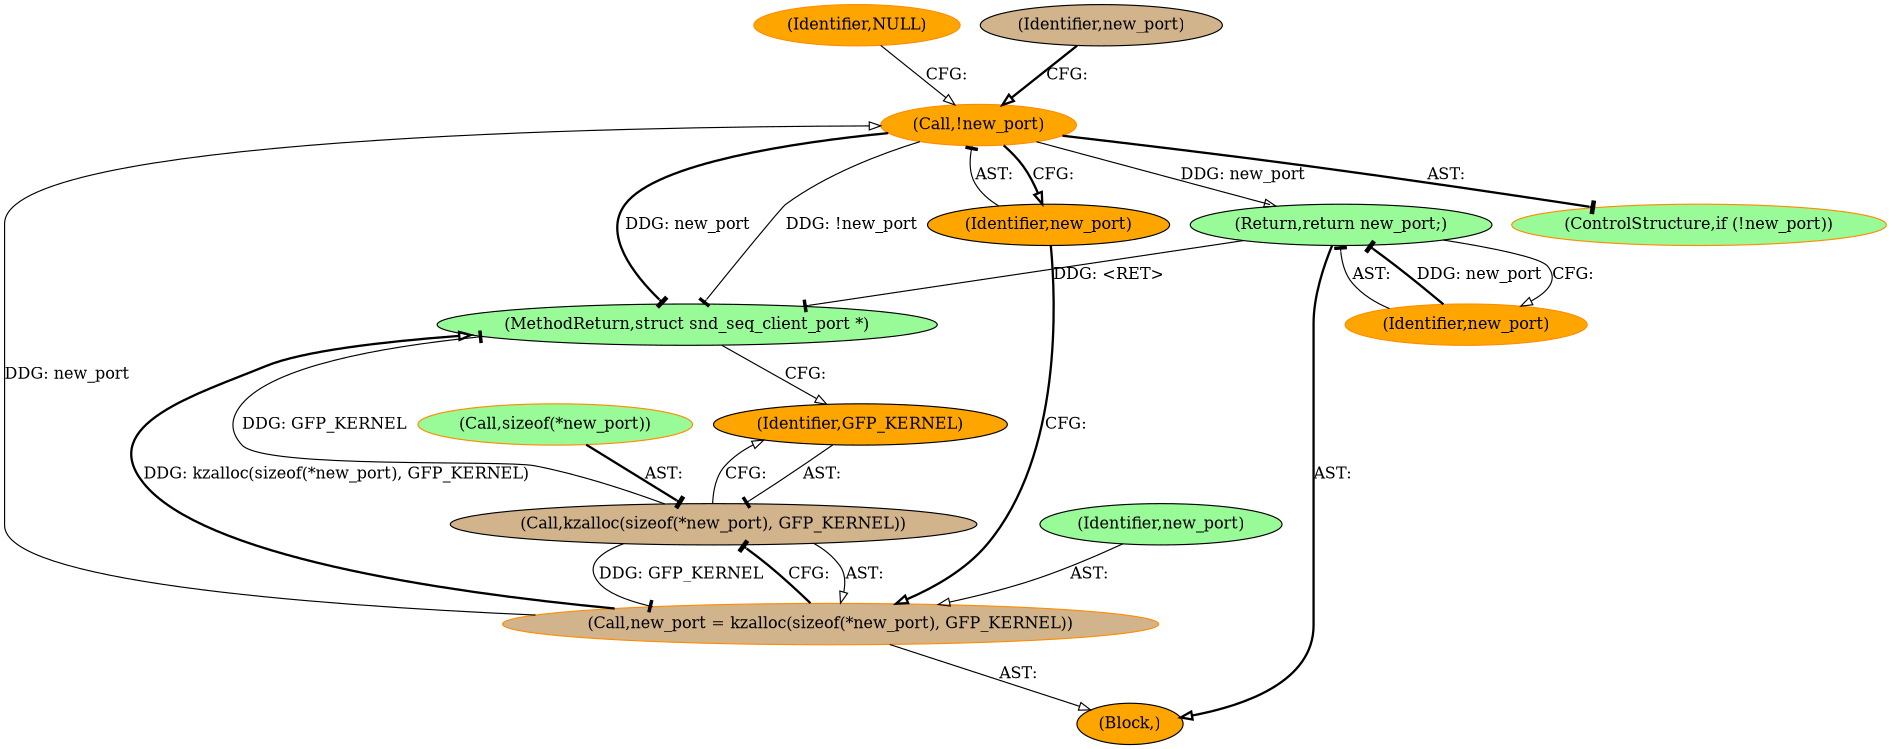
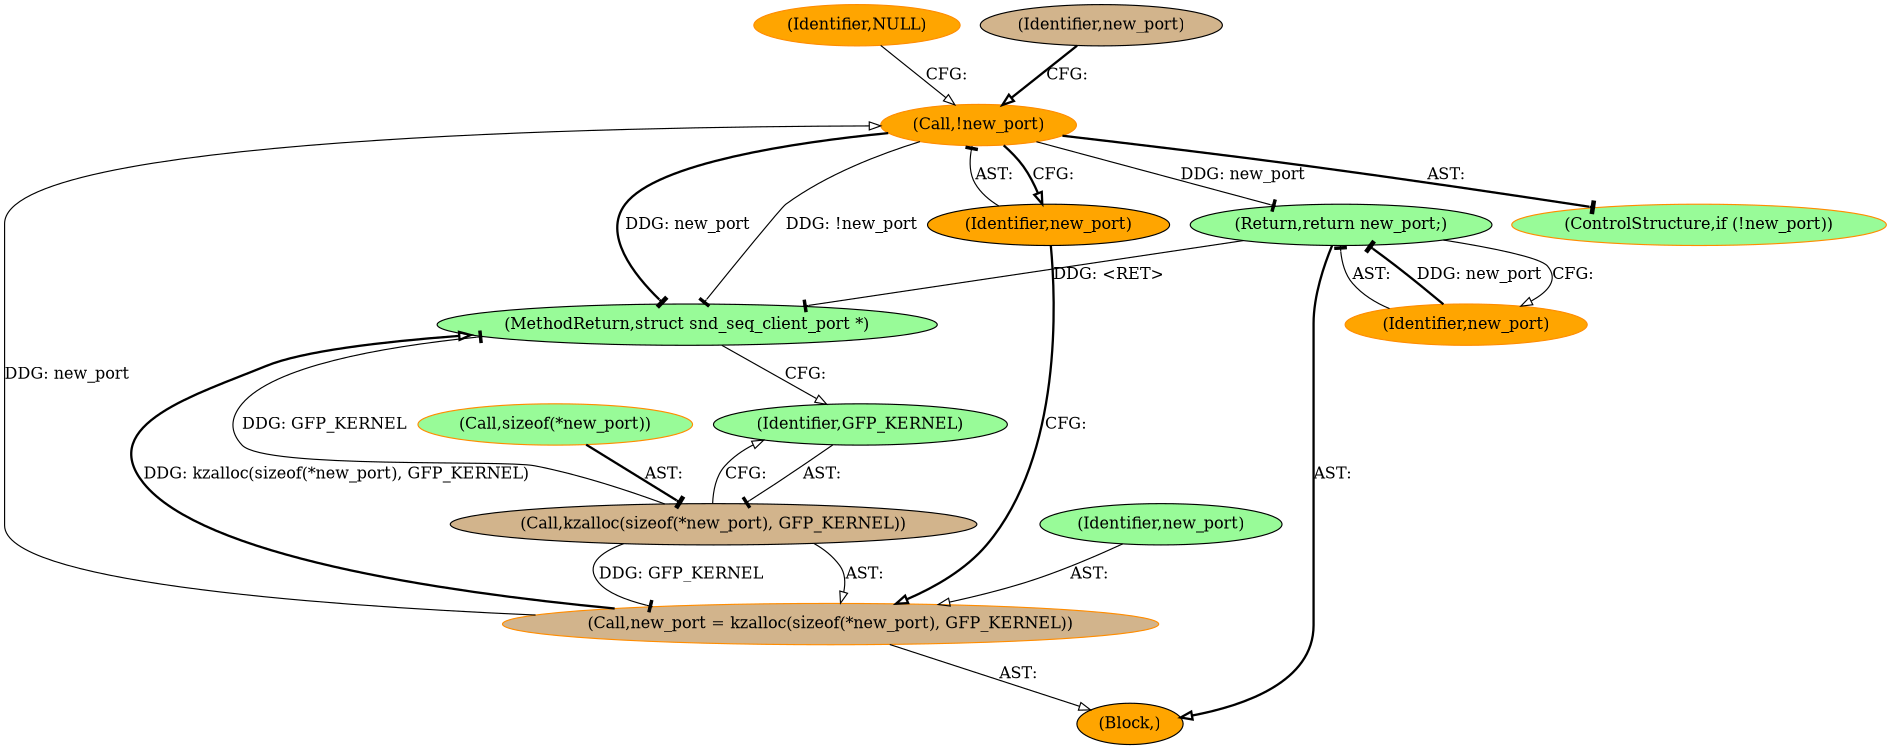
(1153, 173) -> (1153, 173)
(860, 424) -> (860, 424)
(779, 575) -> none
